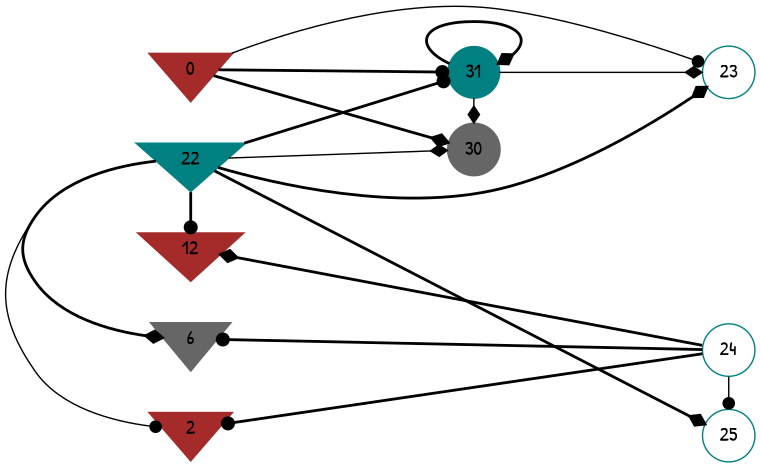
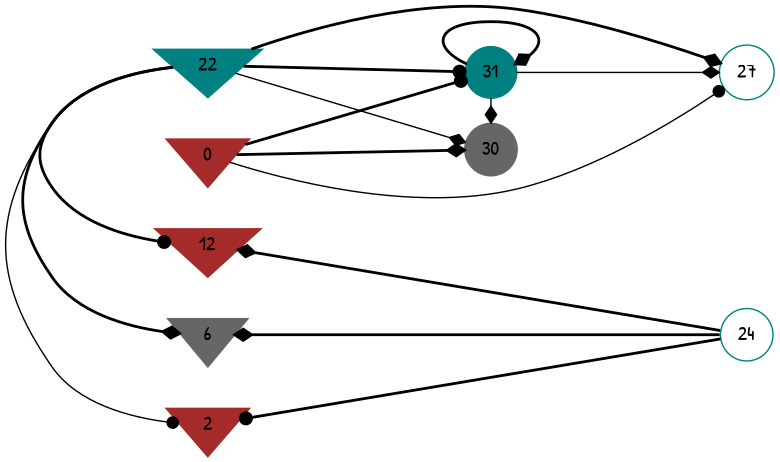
(729, 72) -> (747, 72)
(466, 345) -> (486, 335)
(729, 436) -> none
